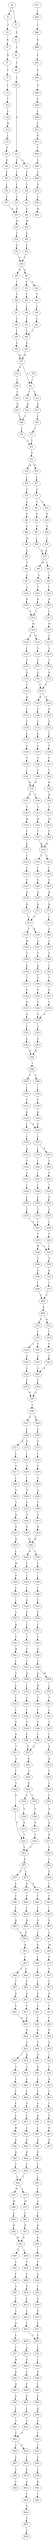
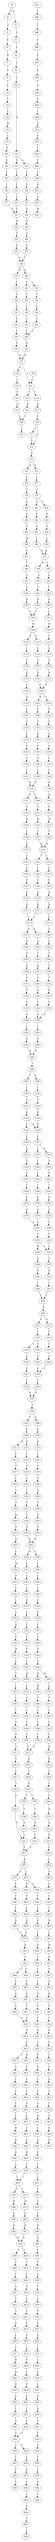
(26, 440) -> (37, 435)
(31, 2335) -> (26, 2335)
